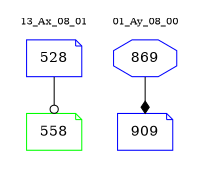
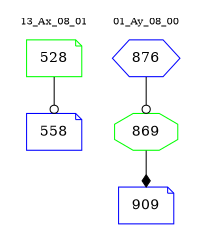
(54, 58) -> (54, 58)
(145, 58) -> (146, 132)
none -> (146, 58)
(54, 132) -> (54, 132)
